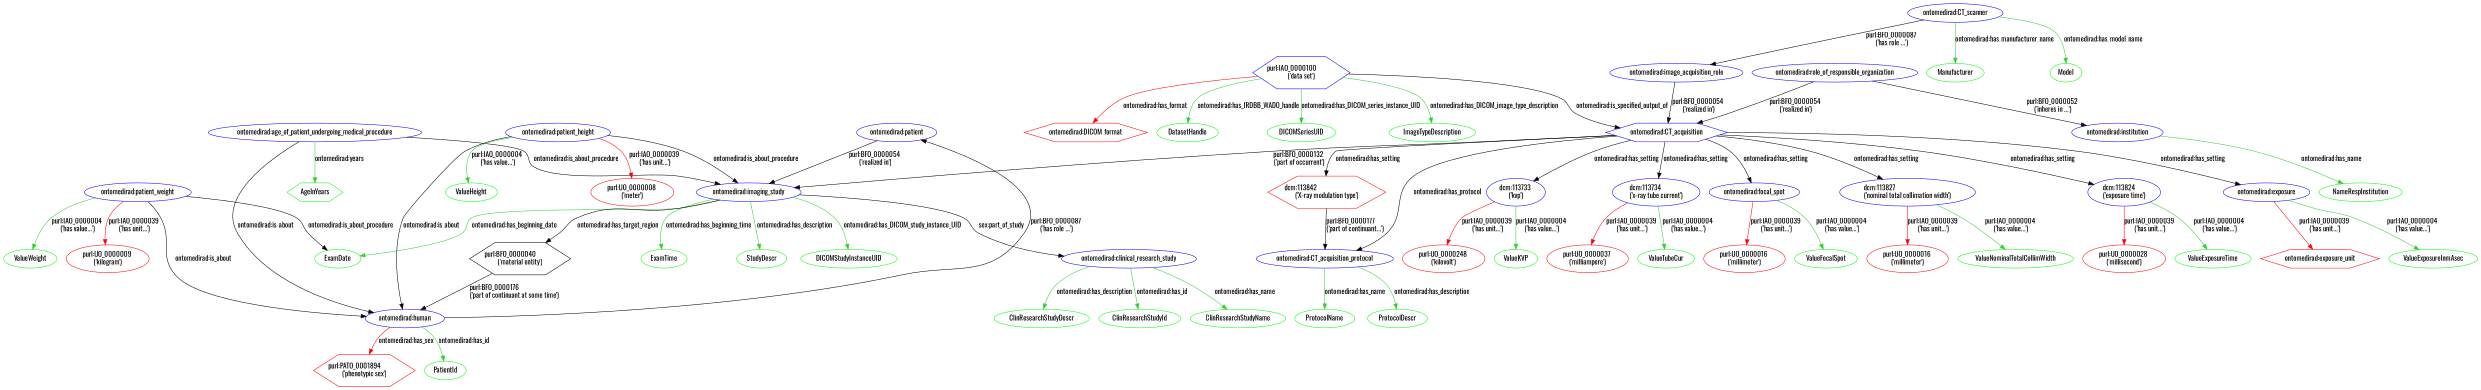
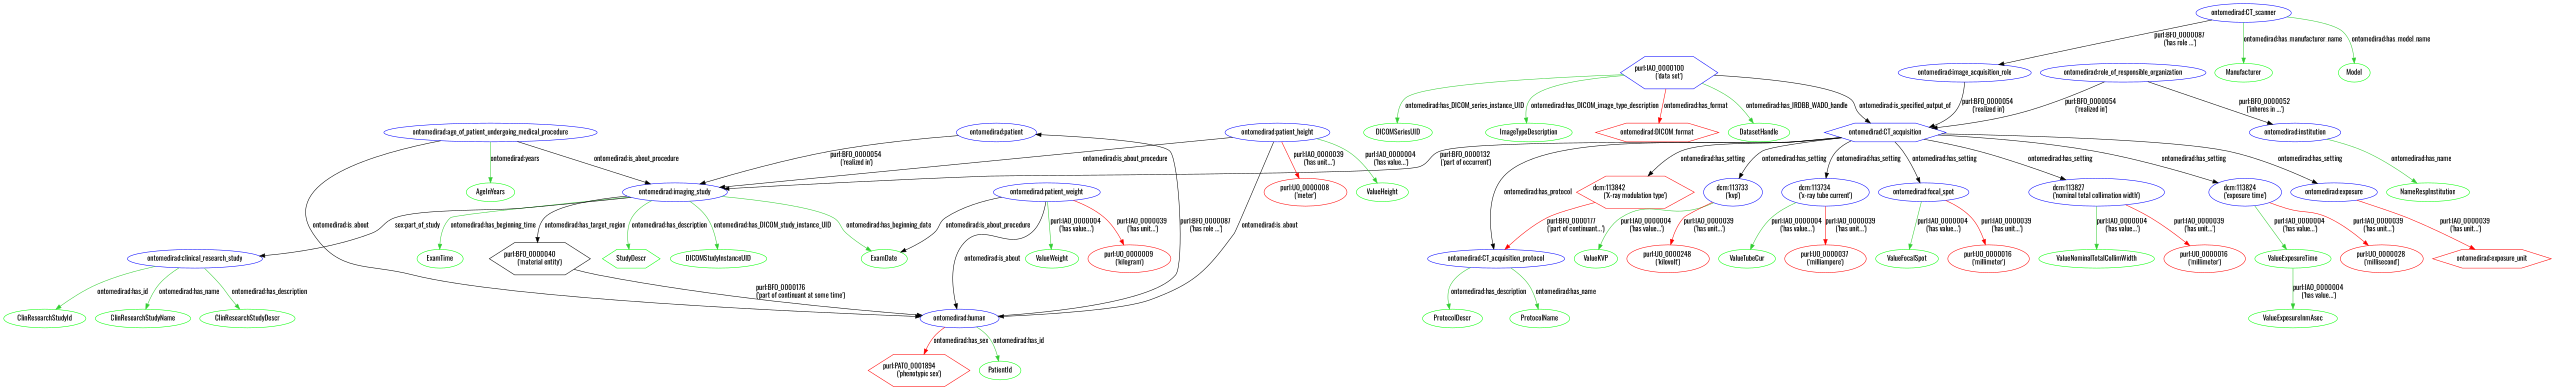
(315, 192) -> (491, 192)
(2354, 218) -> (2293, 286)
(1326, 226) -> (1548, 217)
(762, 259) -> (631, 259)
